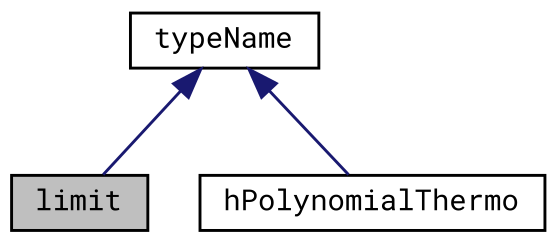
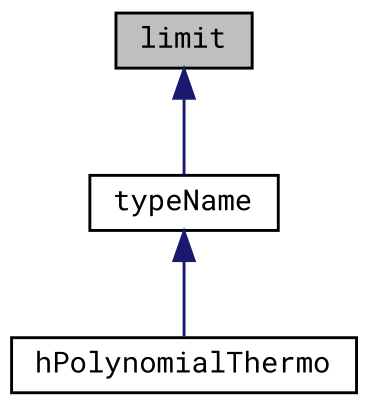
(142, 133) -> (184, 137)
